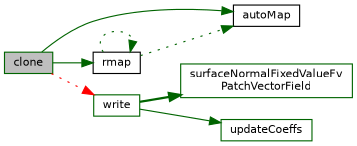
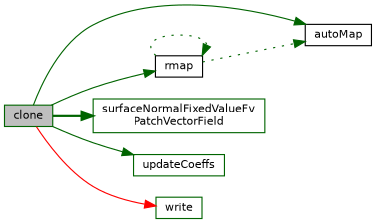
(68, 82) -> (82, 178)
(155, 99) -> (67, 116)
(175, 115) -> (87, 141)
